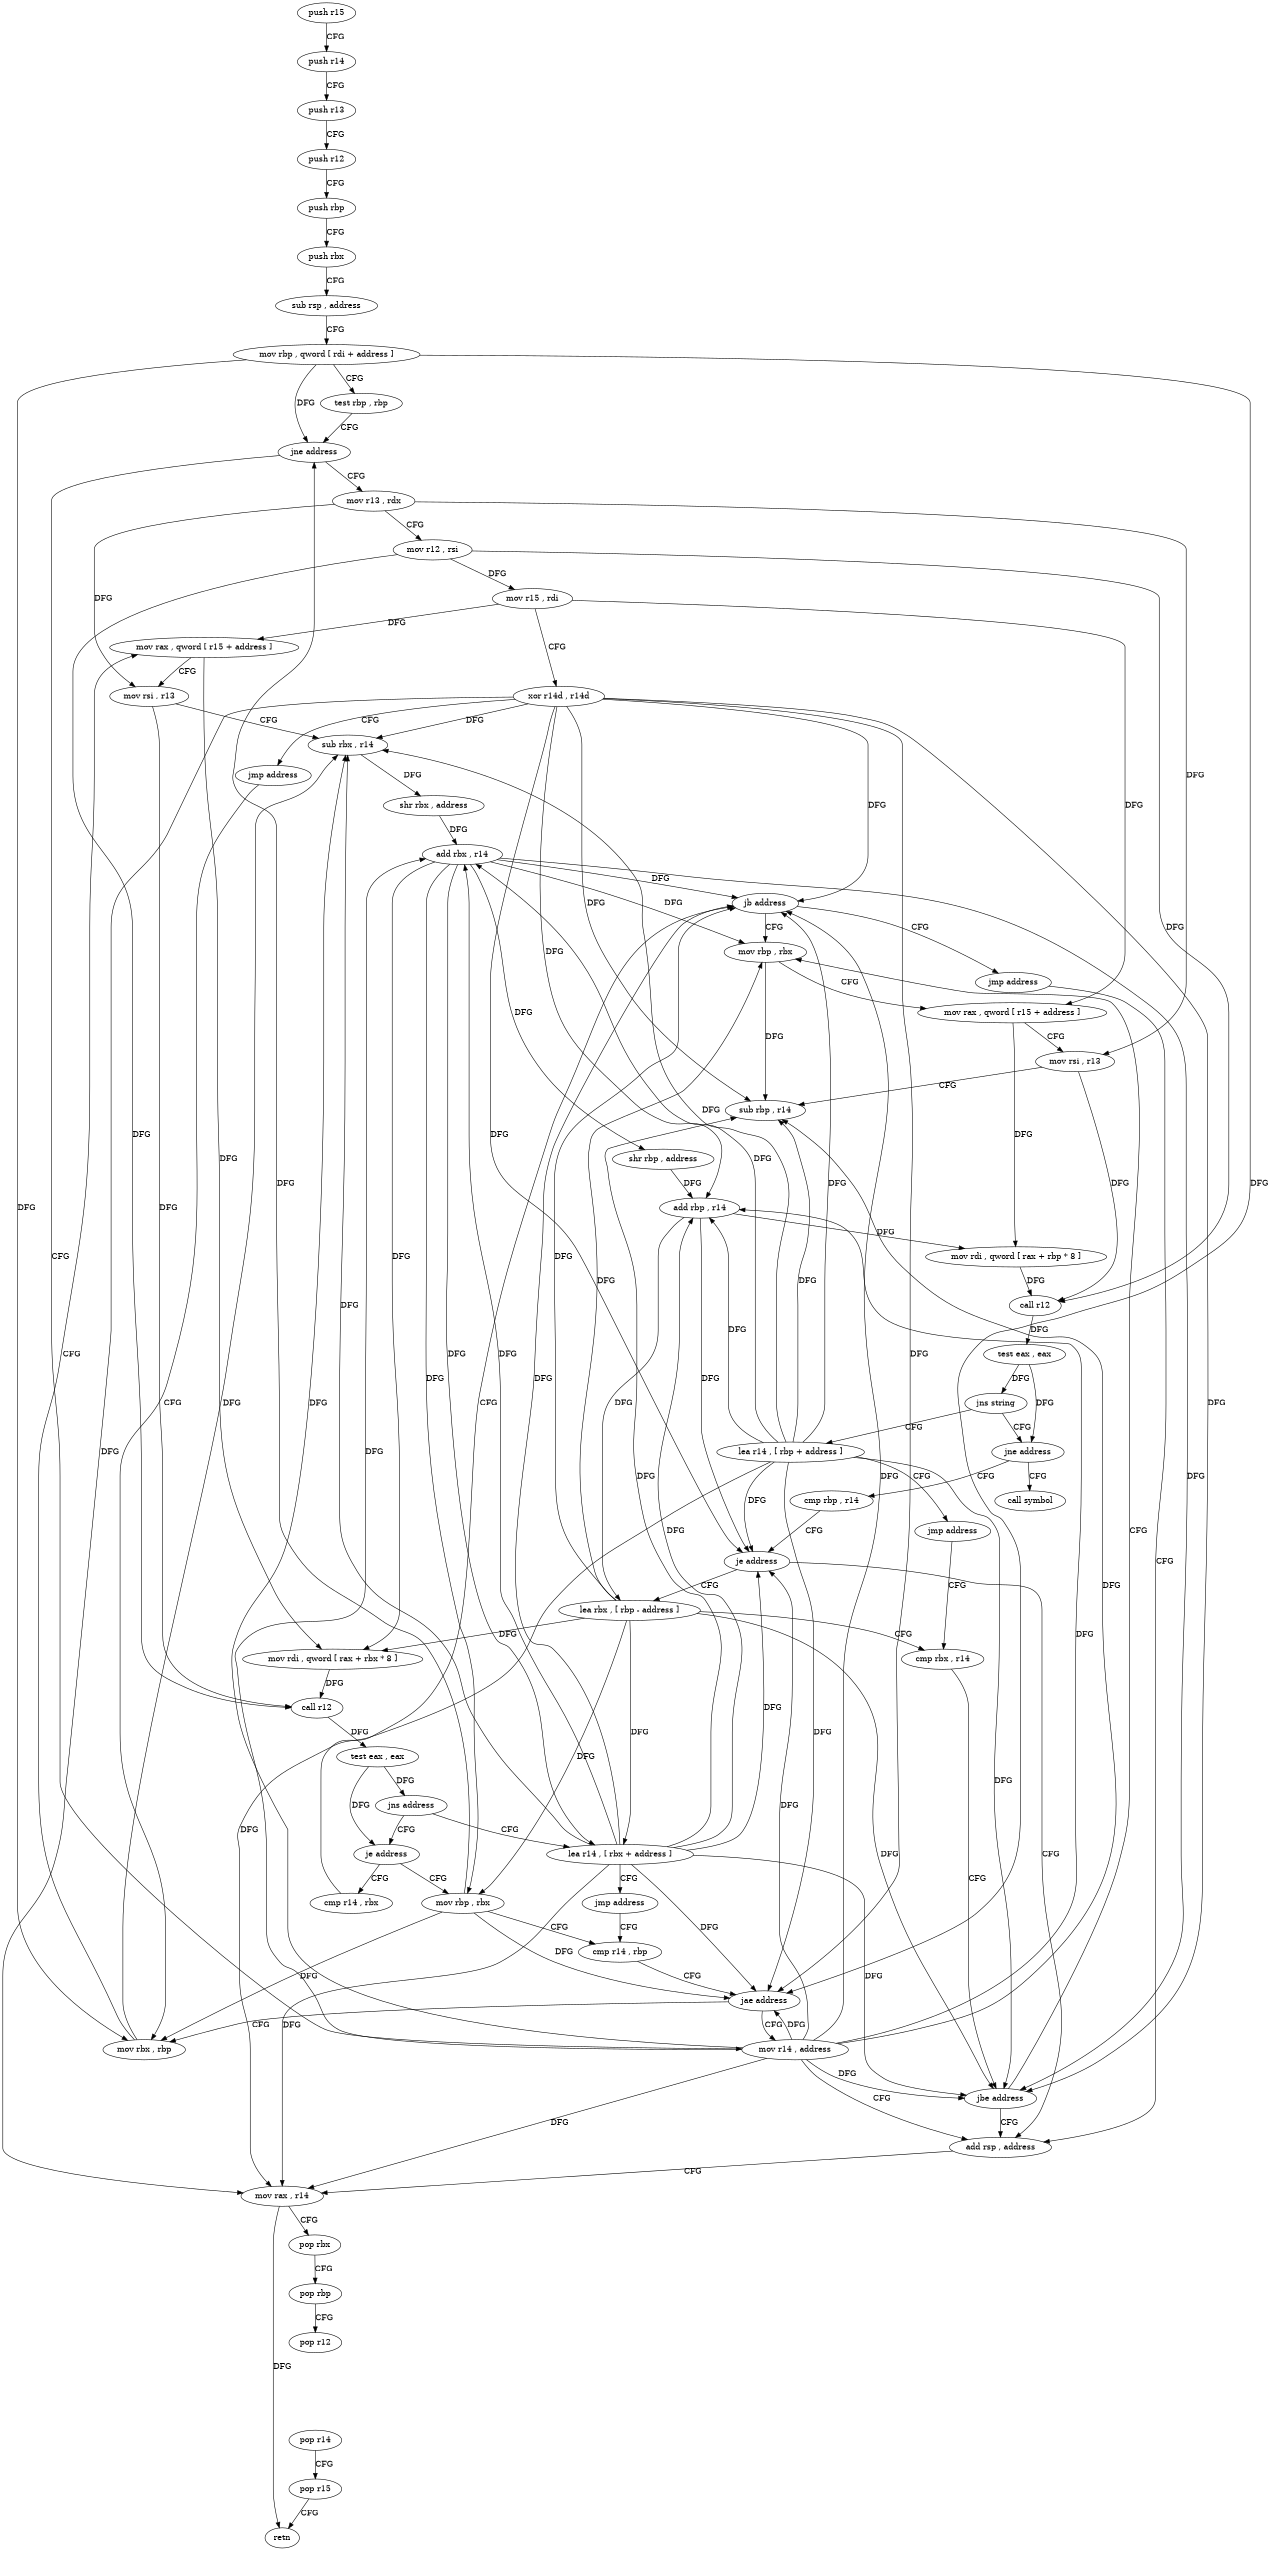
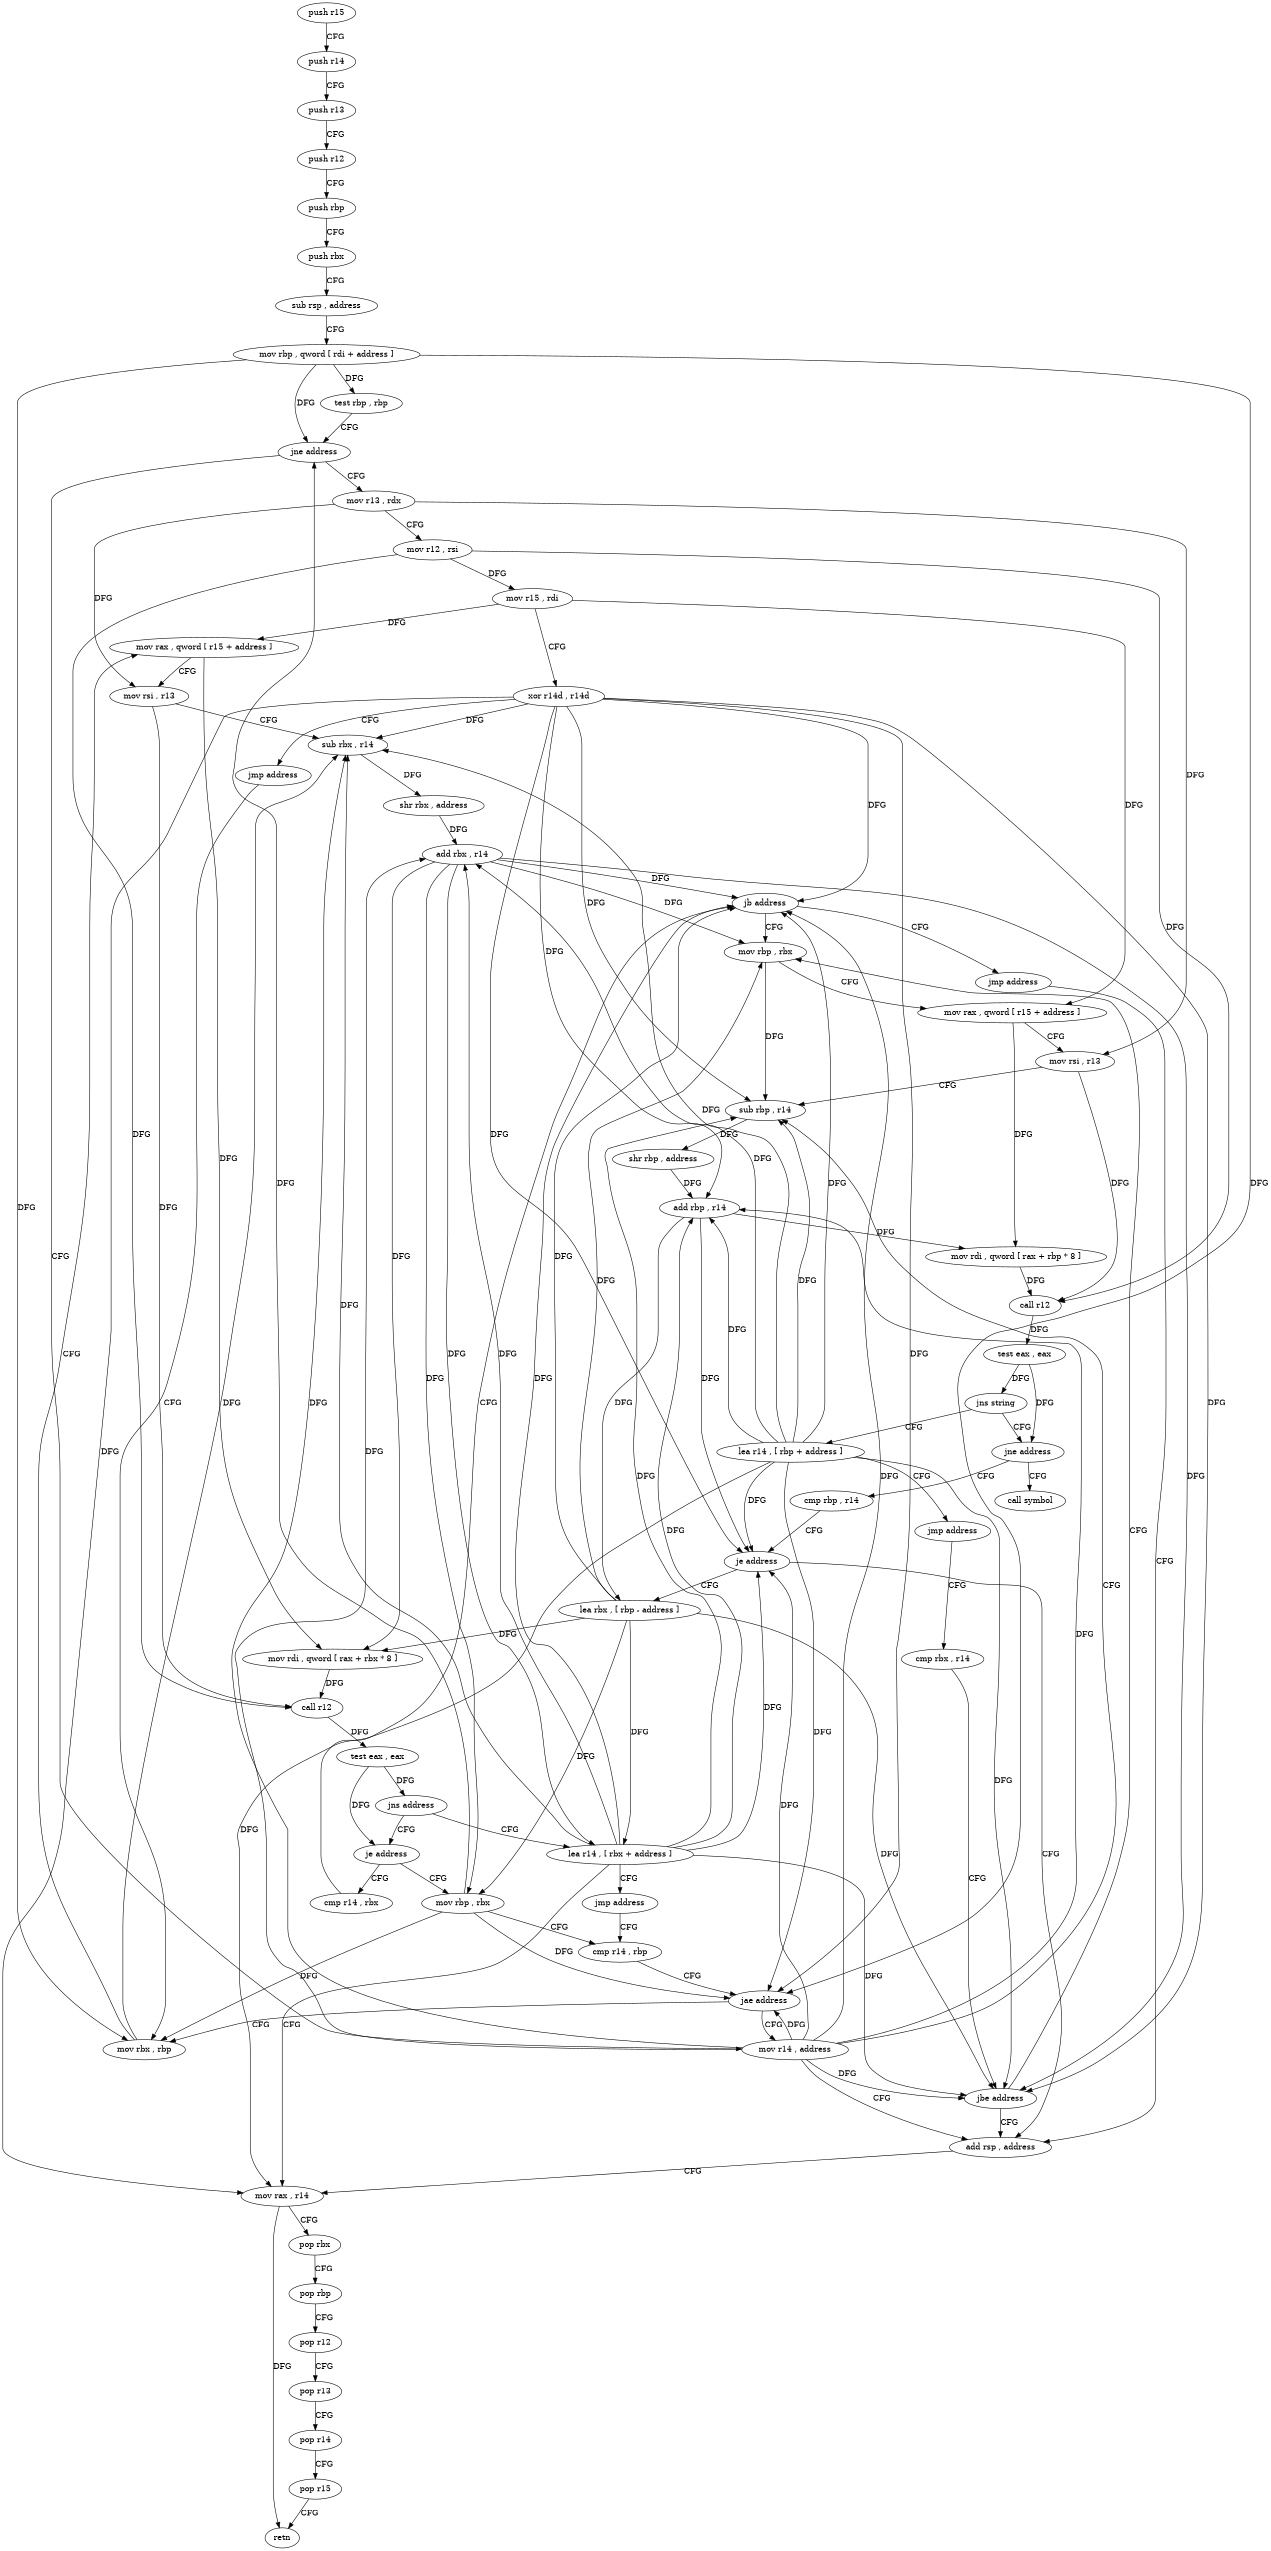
(355, 379) -> (355, 379)
(518, 1029) -> (719, 1133)
(1112, 1586) -> (1112, 1586)
(806, 1620) -> none
(694, 1924) -> none
(292, 2025) -> (292, 2025)
(540, 2123) -> none
none -> (315, 2391)
